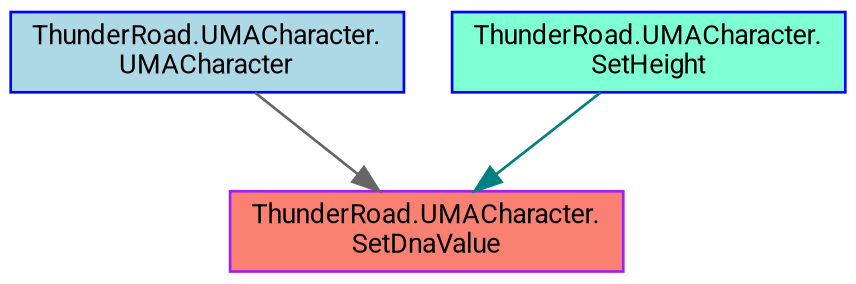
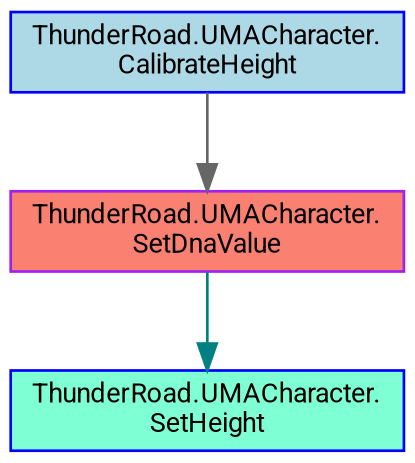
(207, 52) -> (207, 52)
(548, 133) -> (207, 307)
